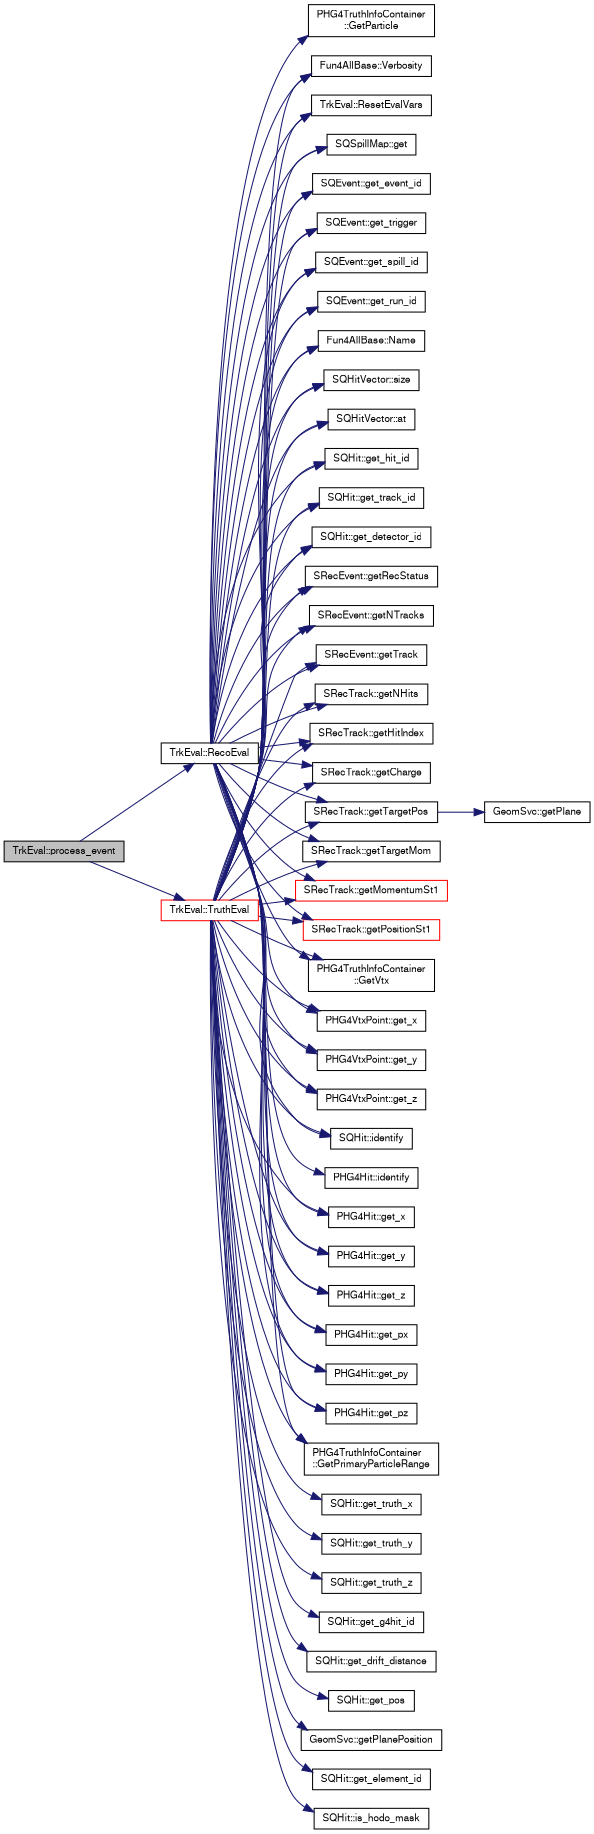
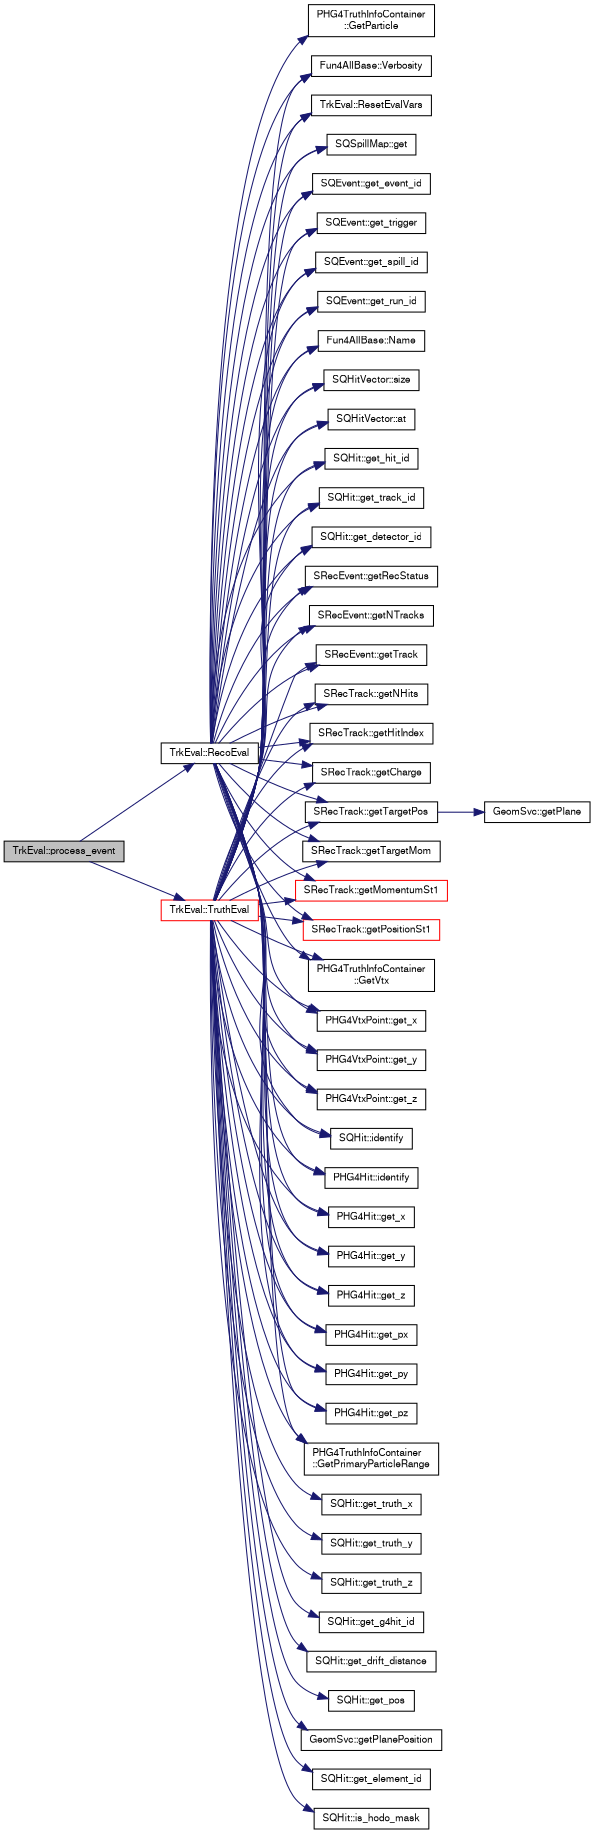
none -> (246, 1085)
